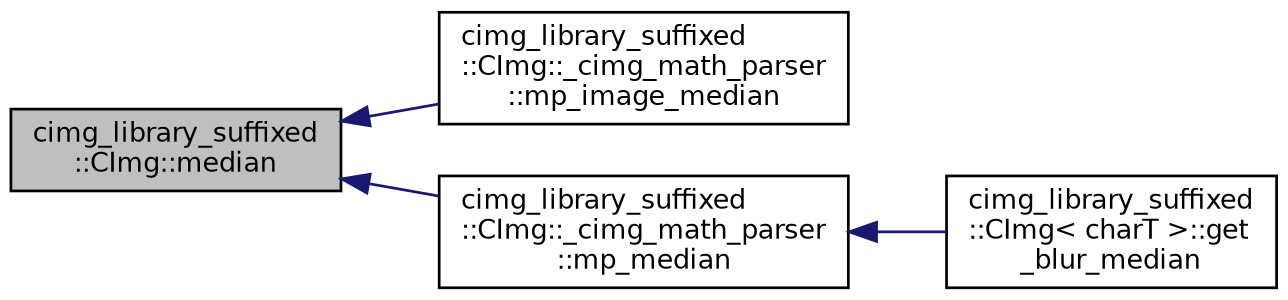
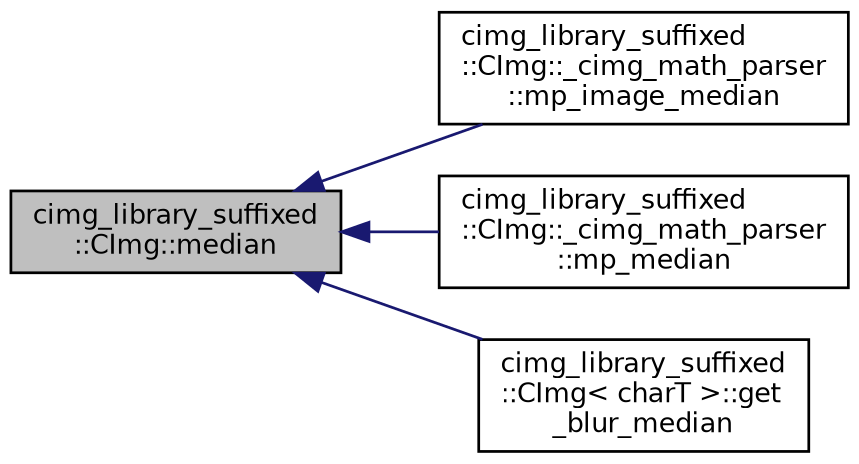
(912, 232) -> (402, 311)
